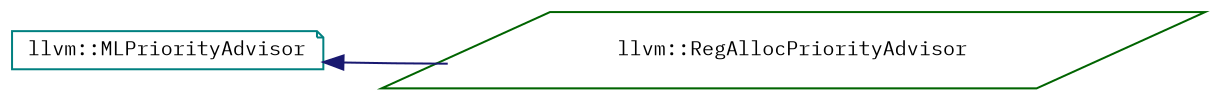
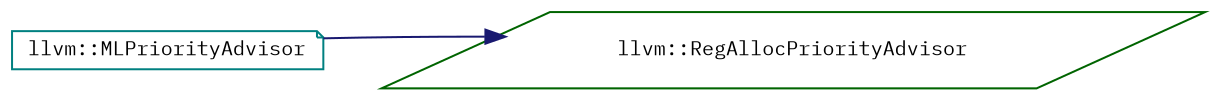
(396, 63) -> (404, 37)
